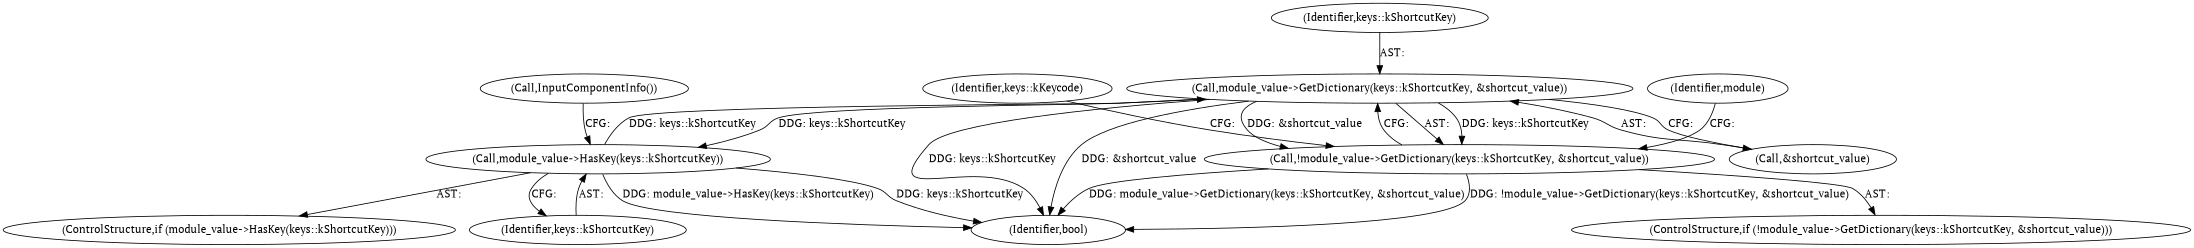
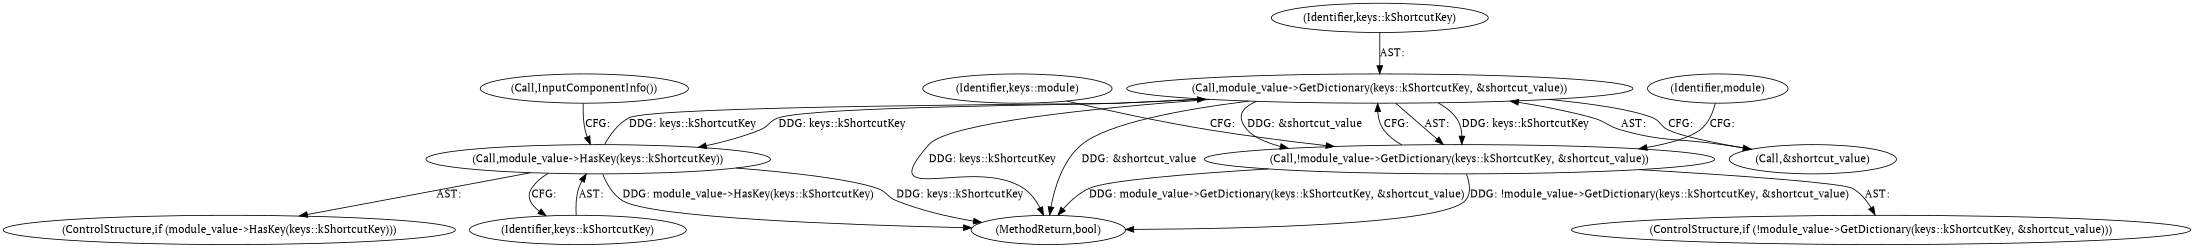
(1017, 89) -> (1017, 89)
(1048, 230) -> (1048, 230)
